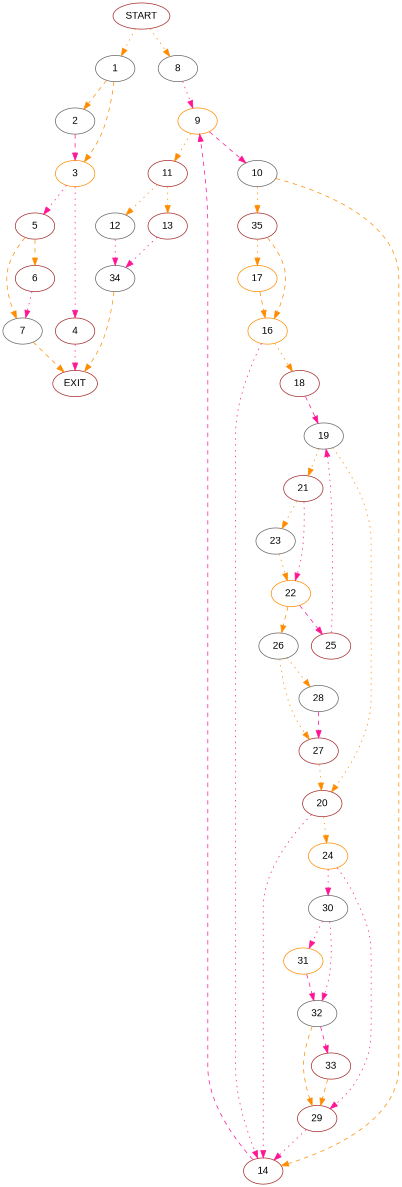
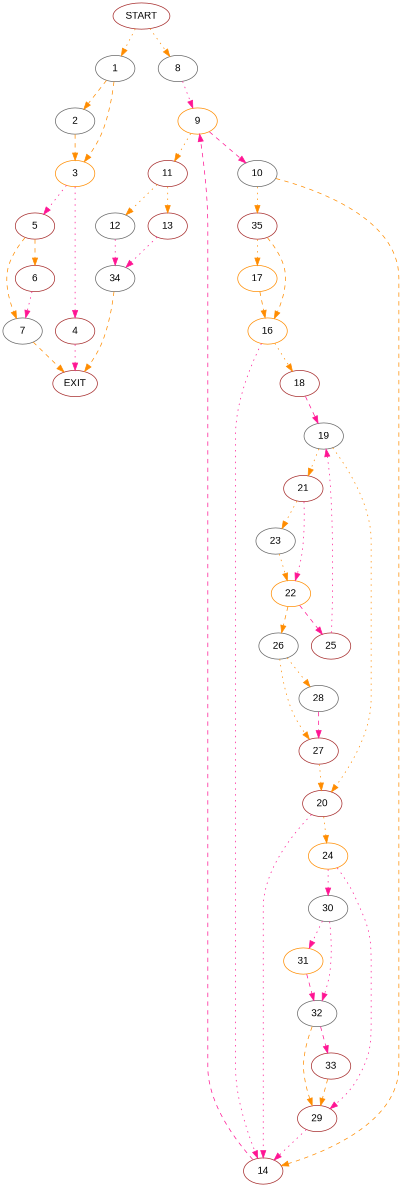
(75, 144) -> (75, 144)
